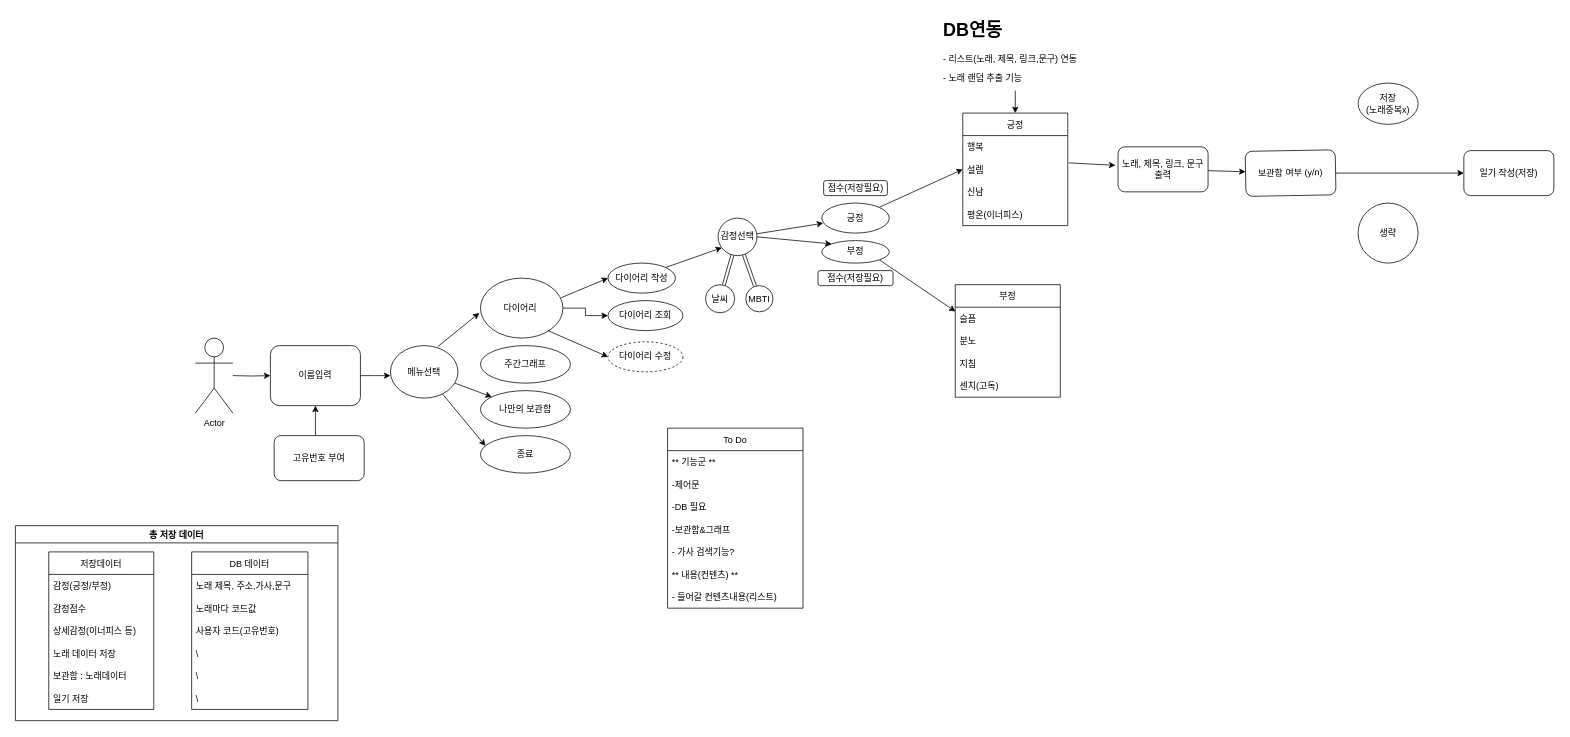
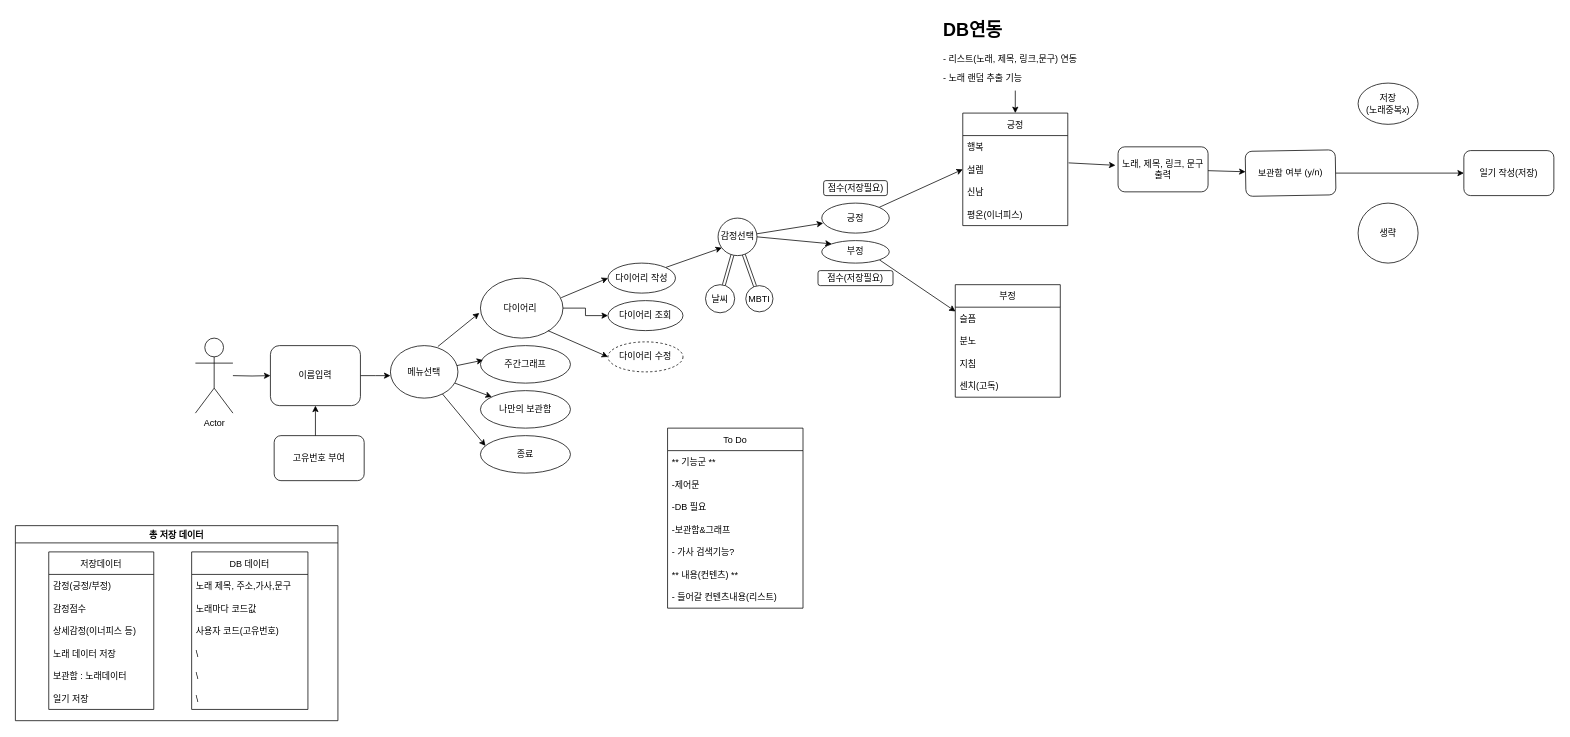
none -> (467, 363)
